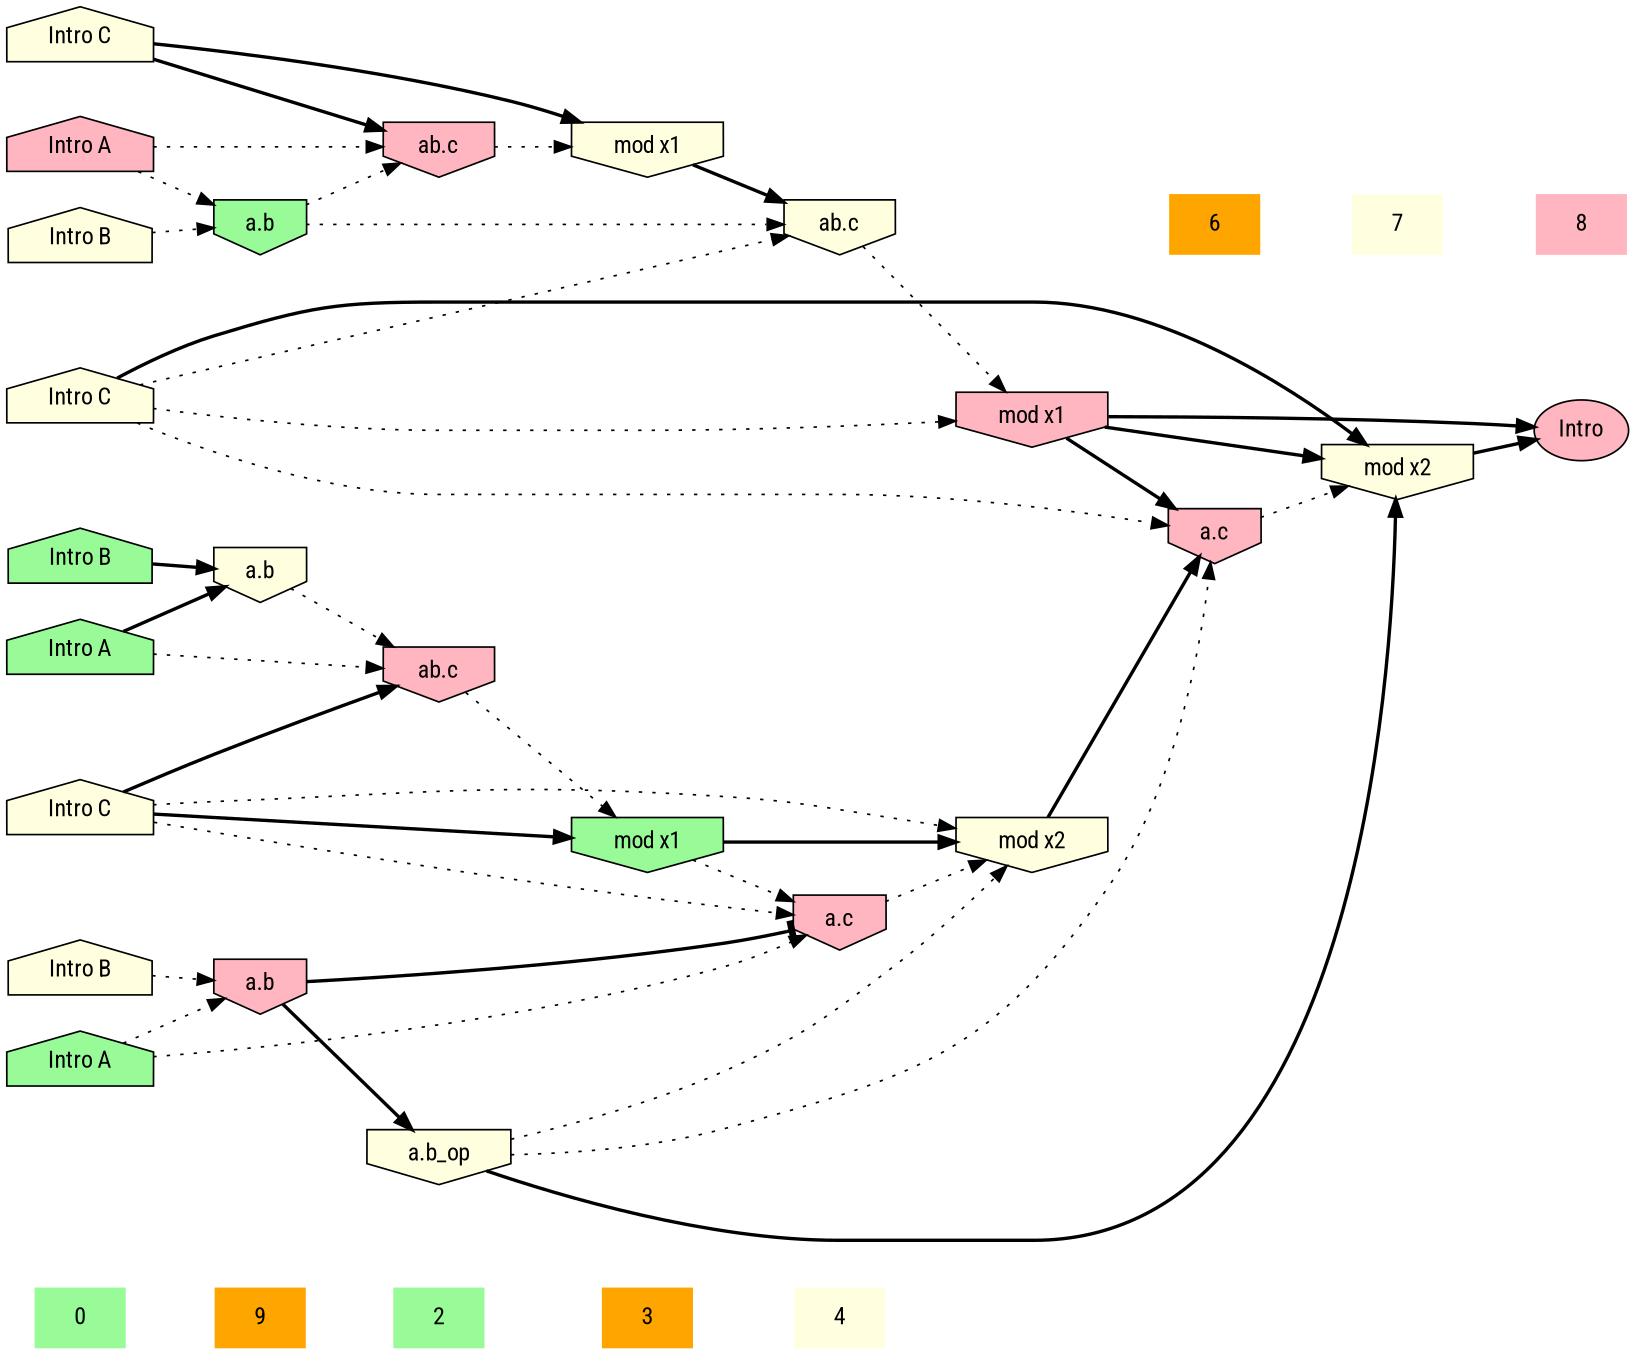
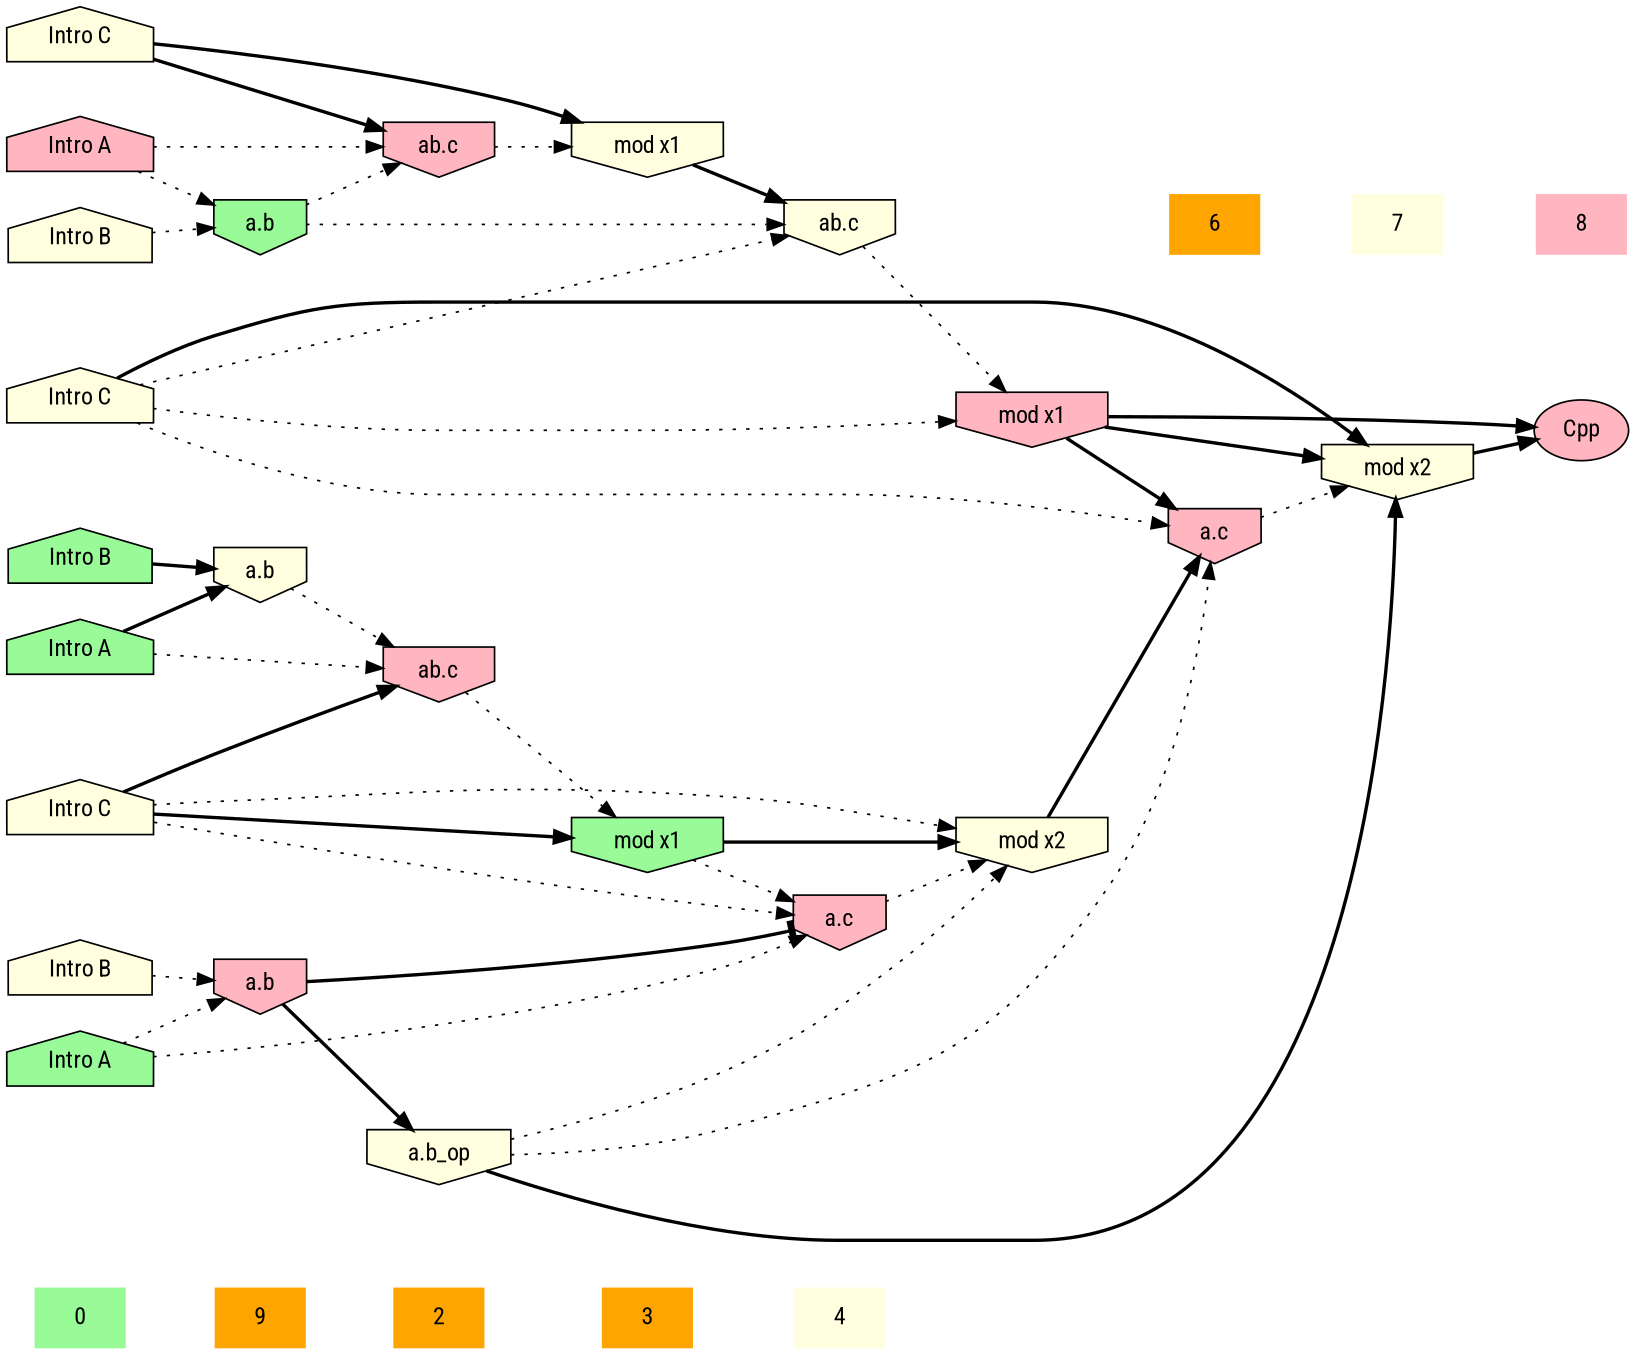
(1581, 430) -> (1581, 430)
(439, 1318) -> (439, 1318)
